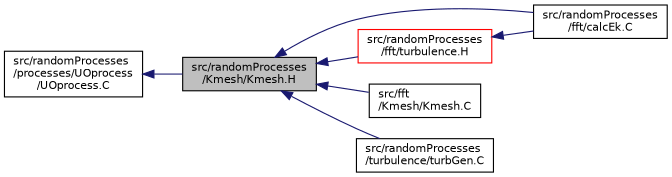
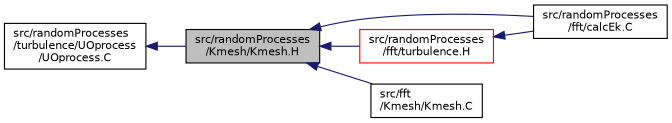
(74, 74) -> (75, 46)
(425, 155) -> none
